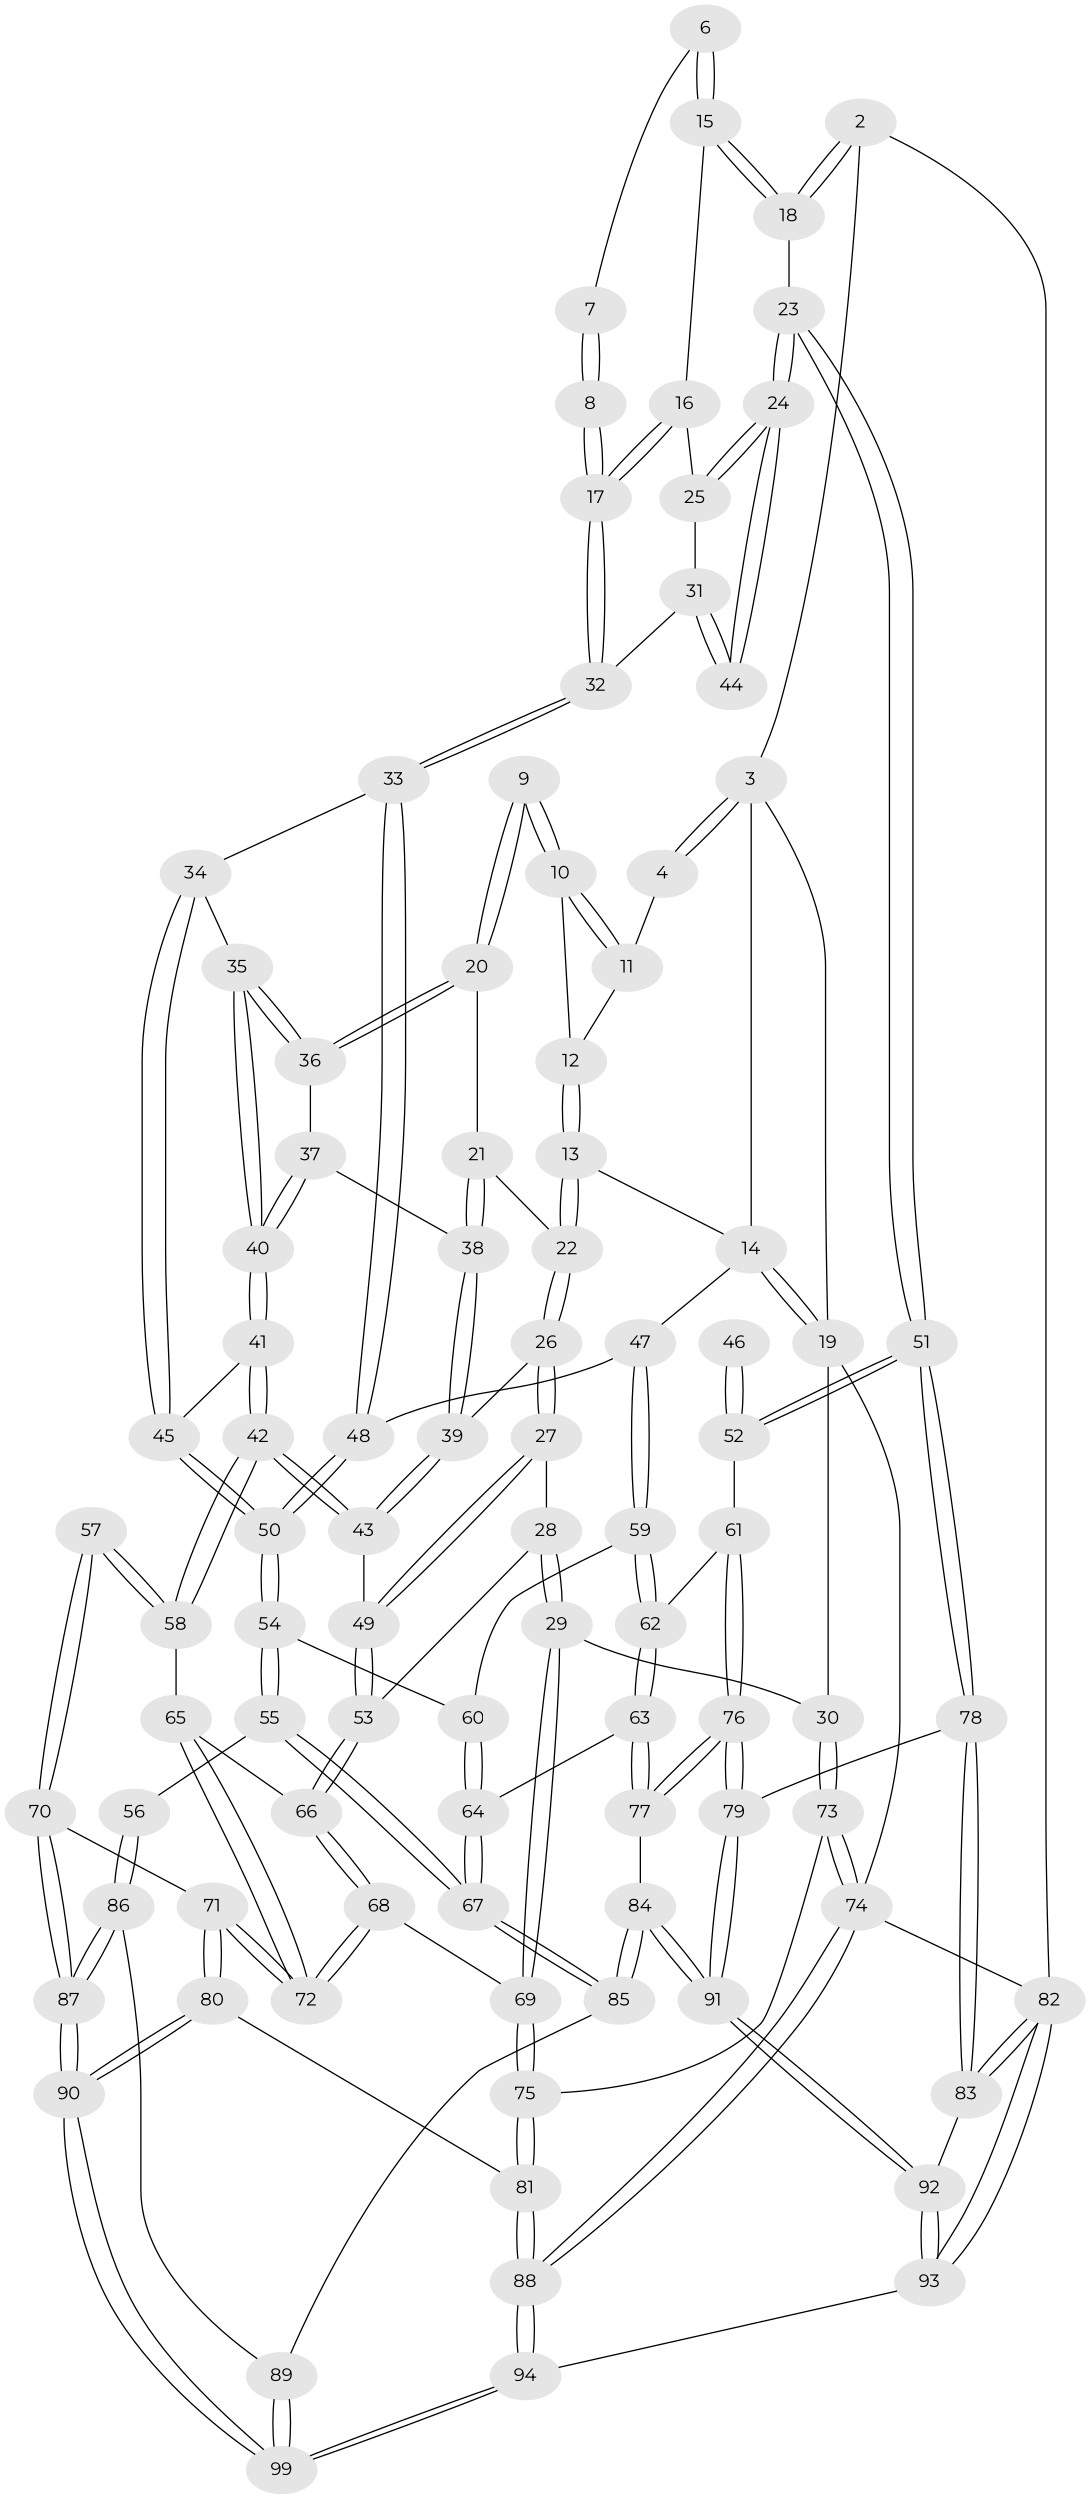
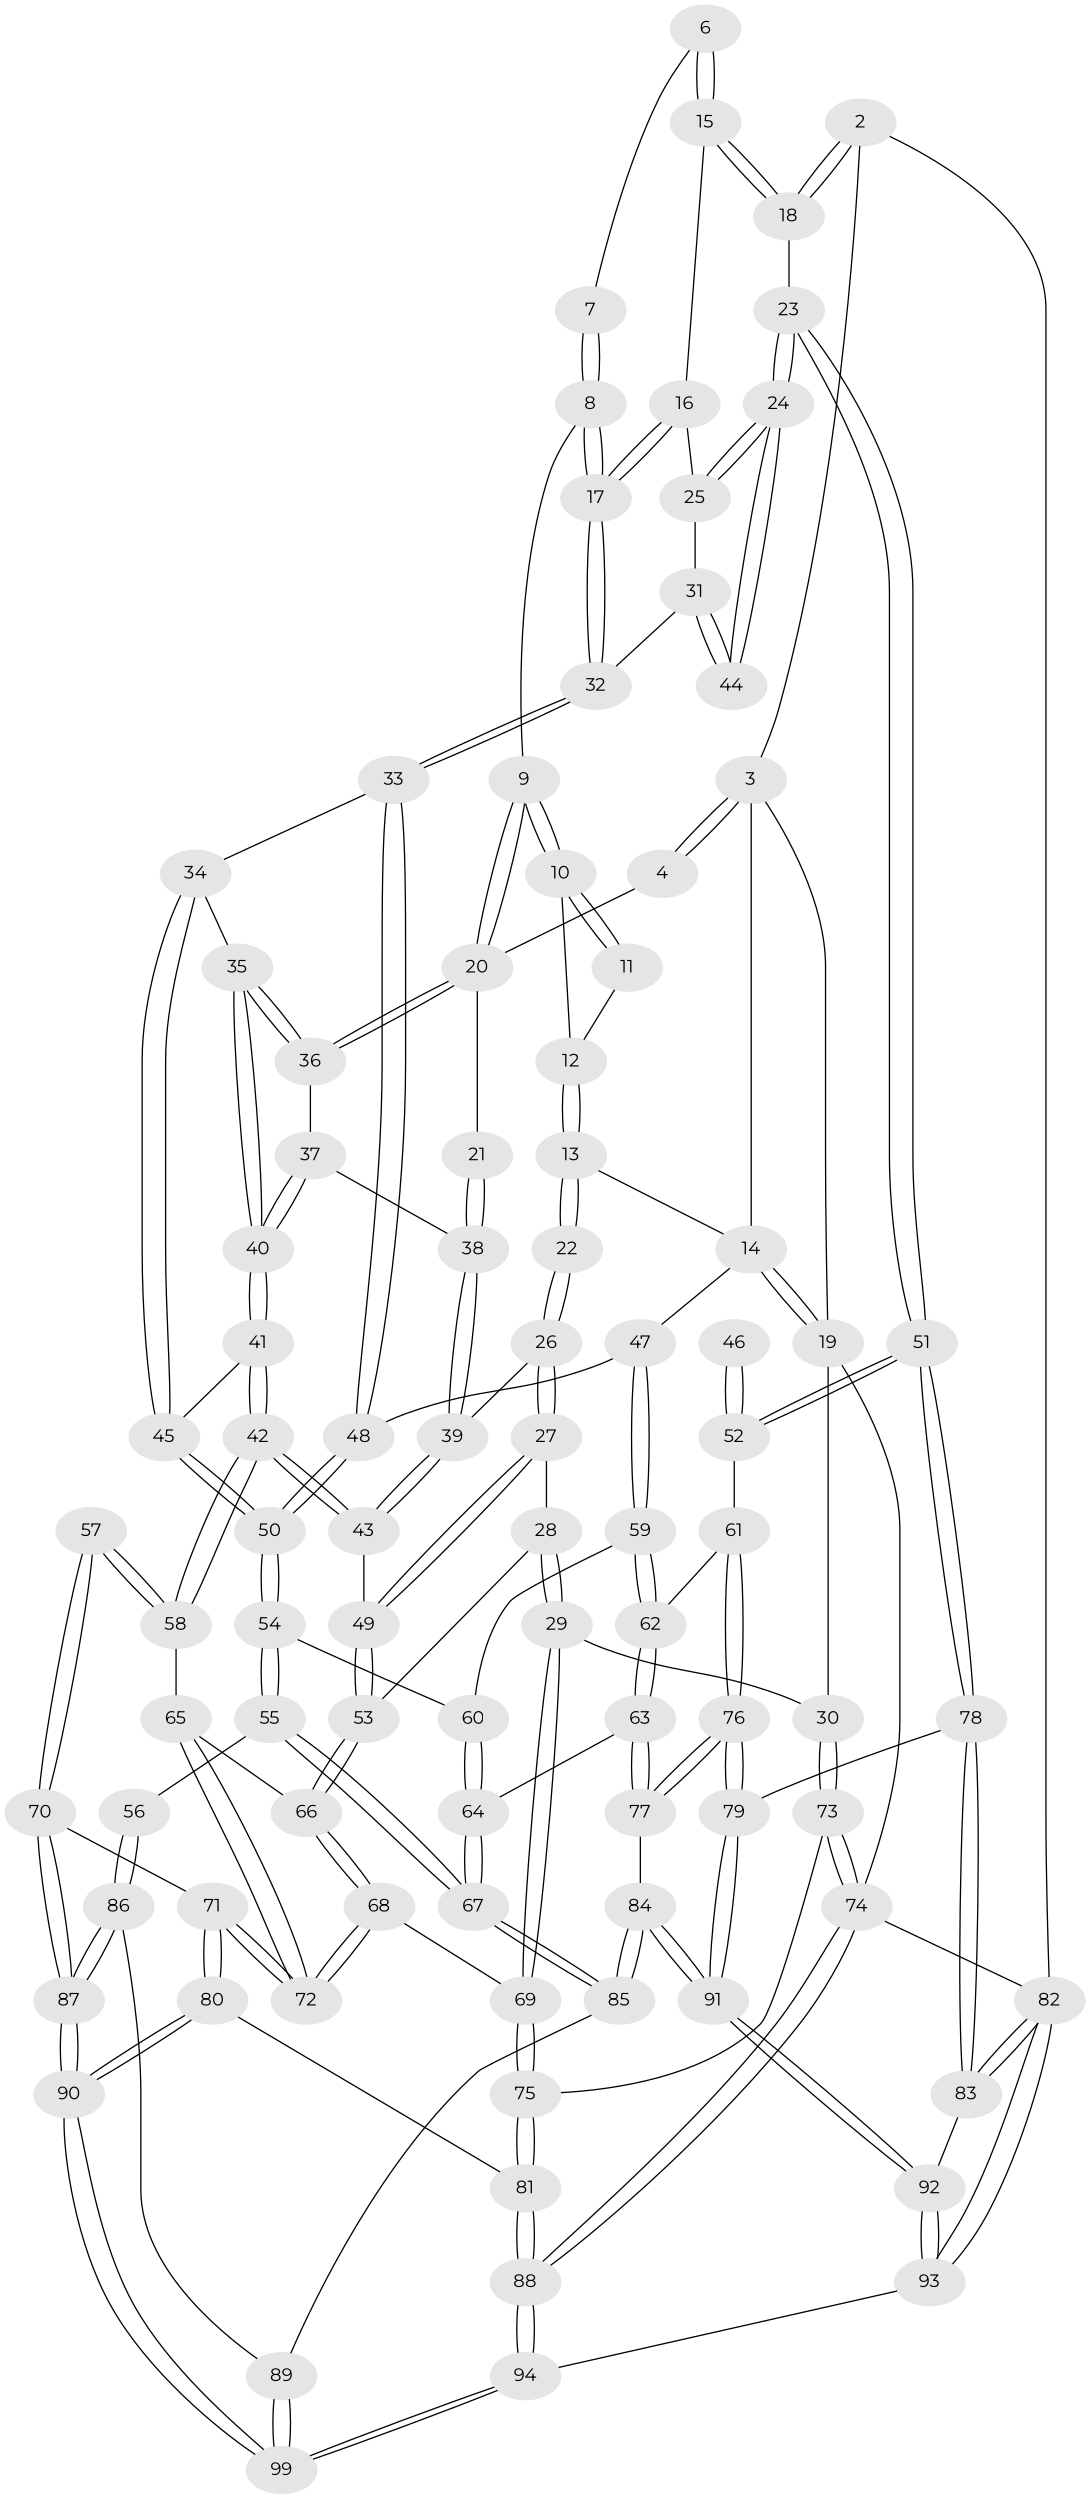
none -> (527, 586)
(645, 920) -> (573, 919)
(522, 1202) -> none
